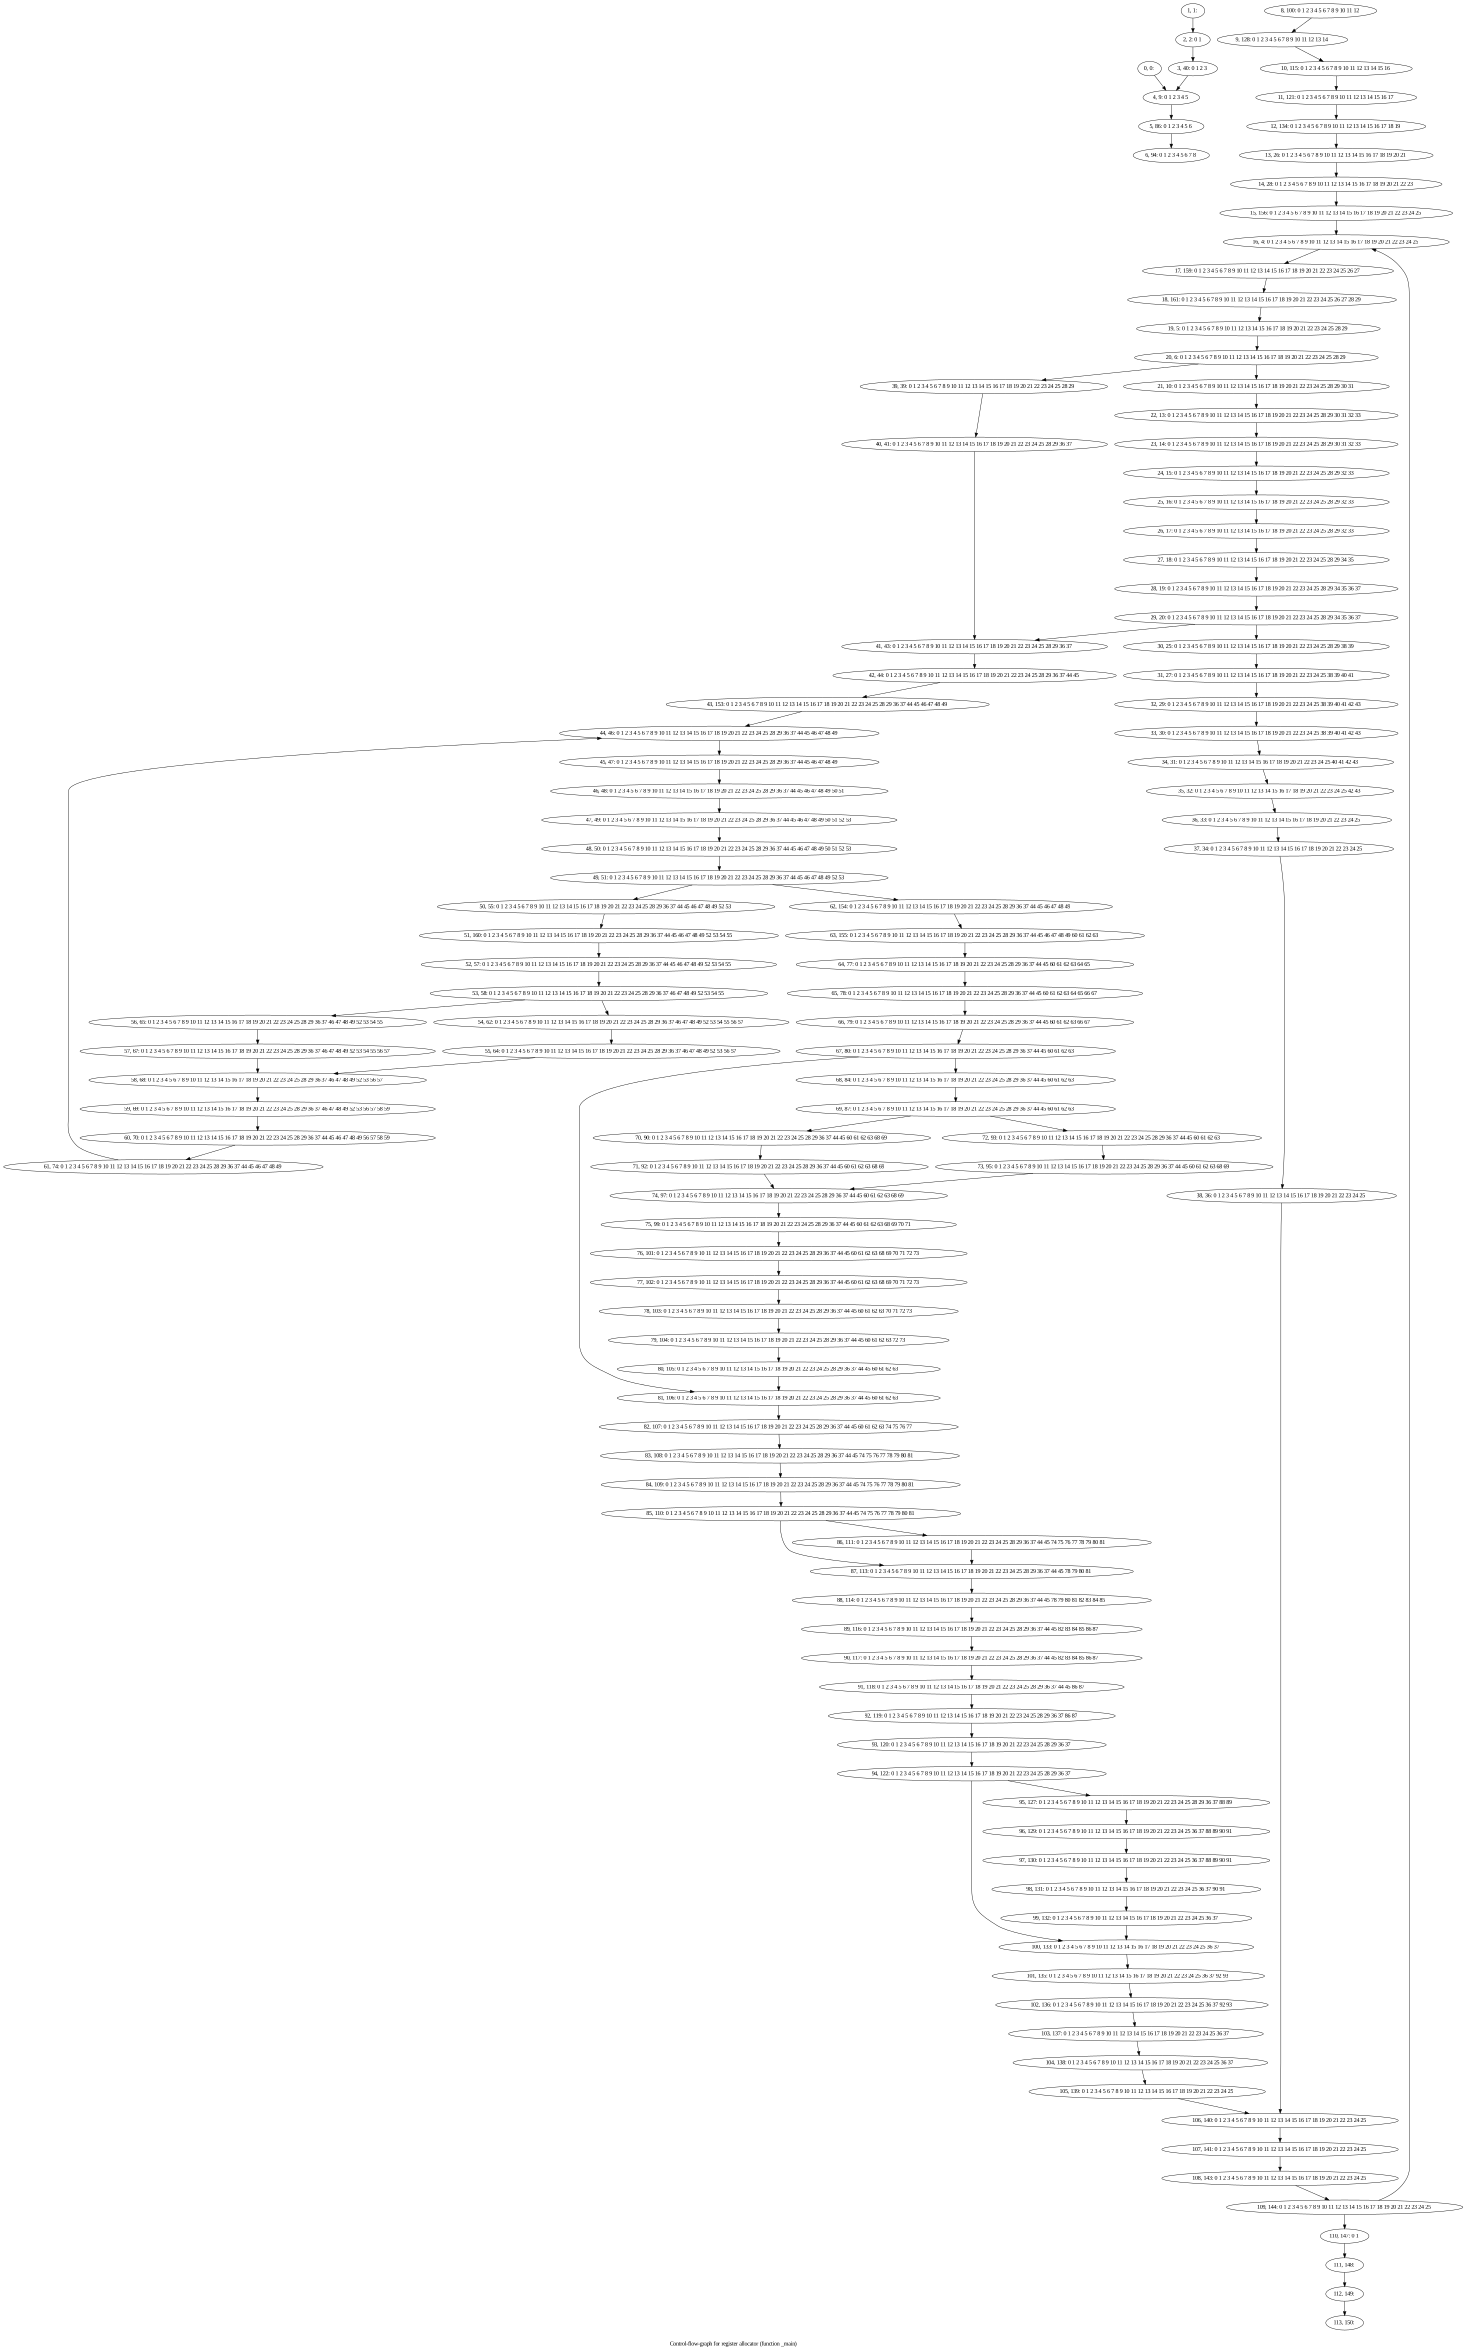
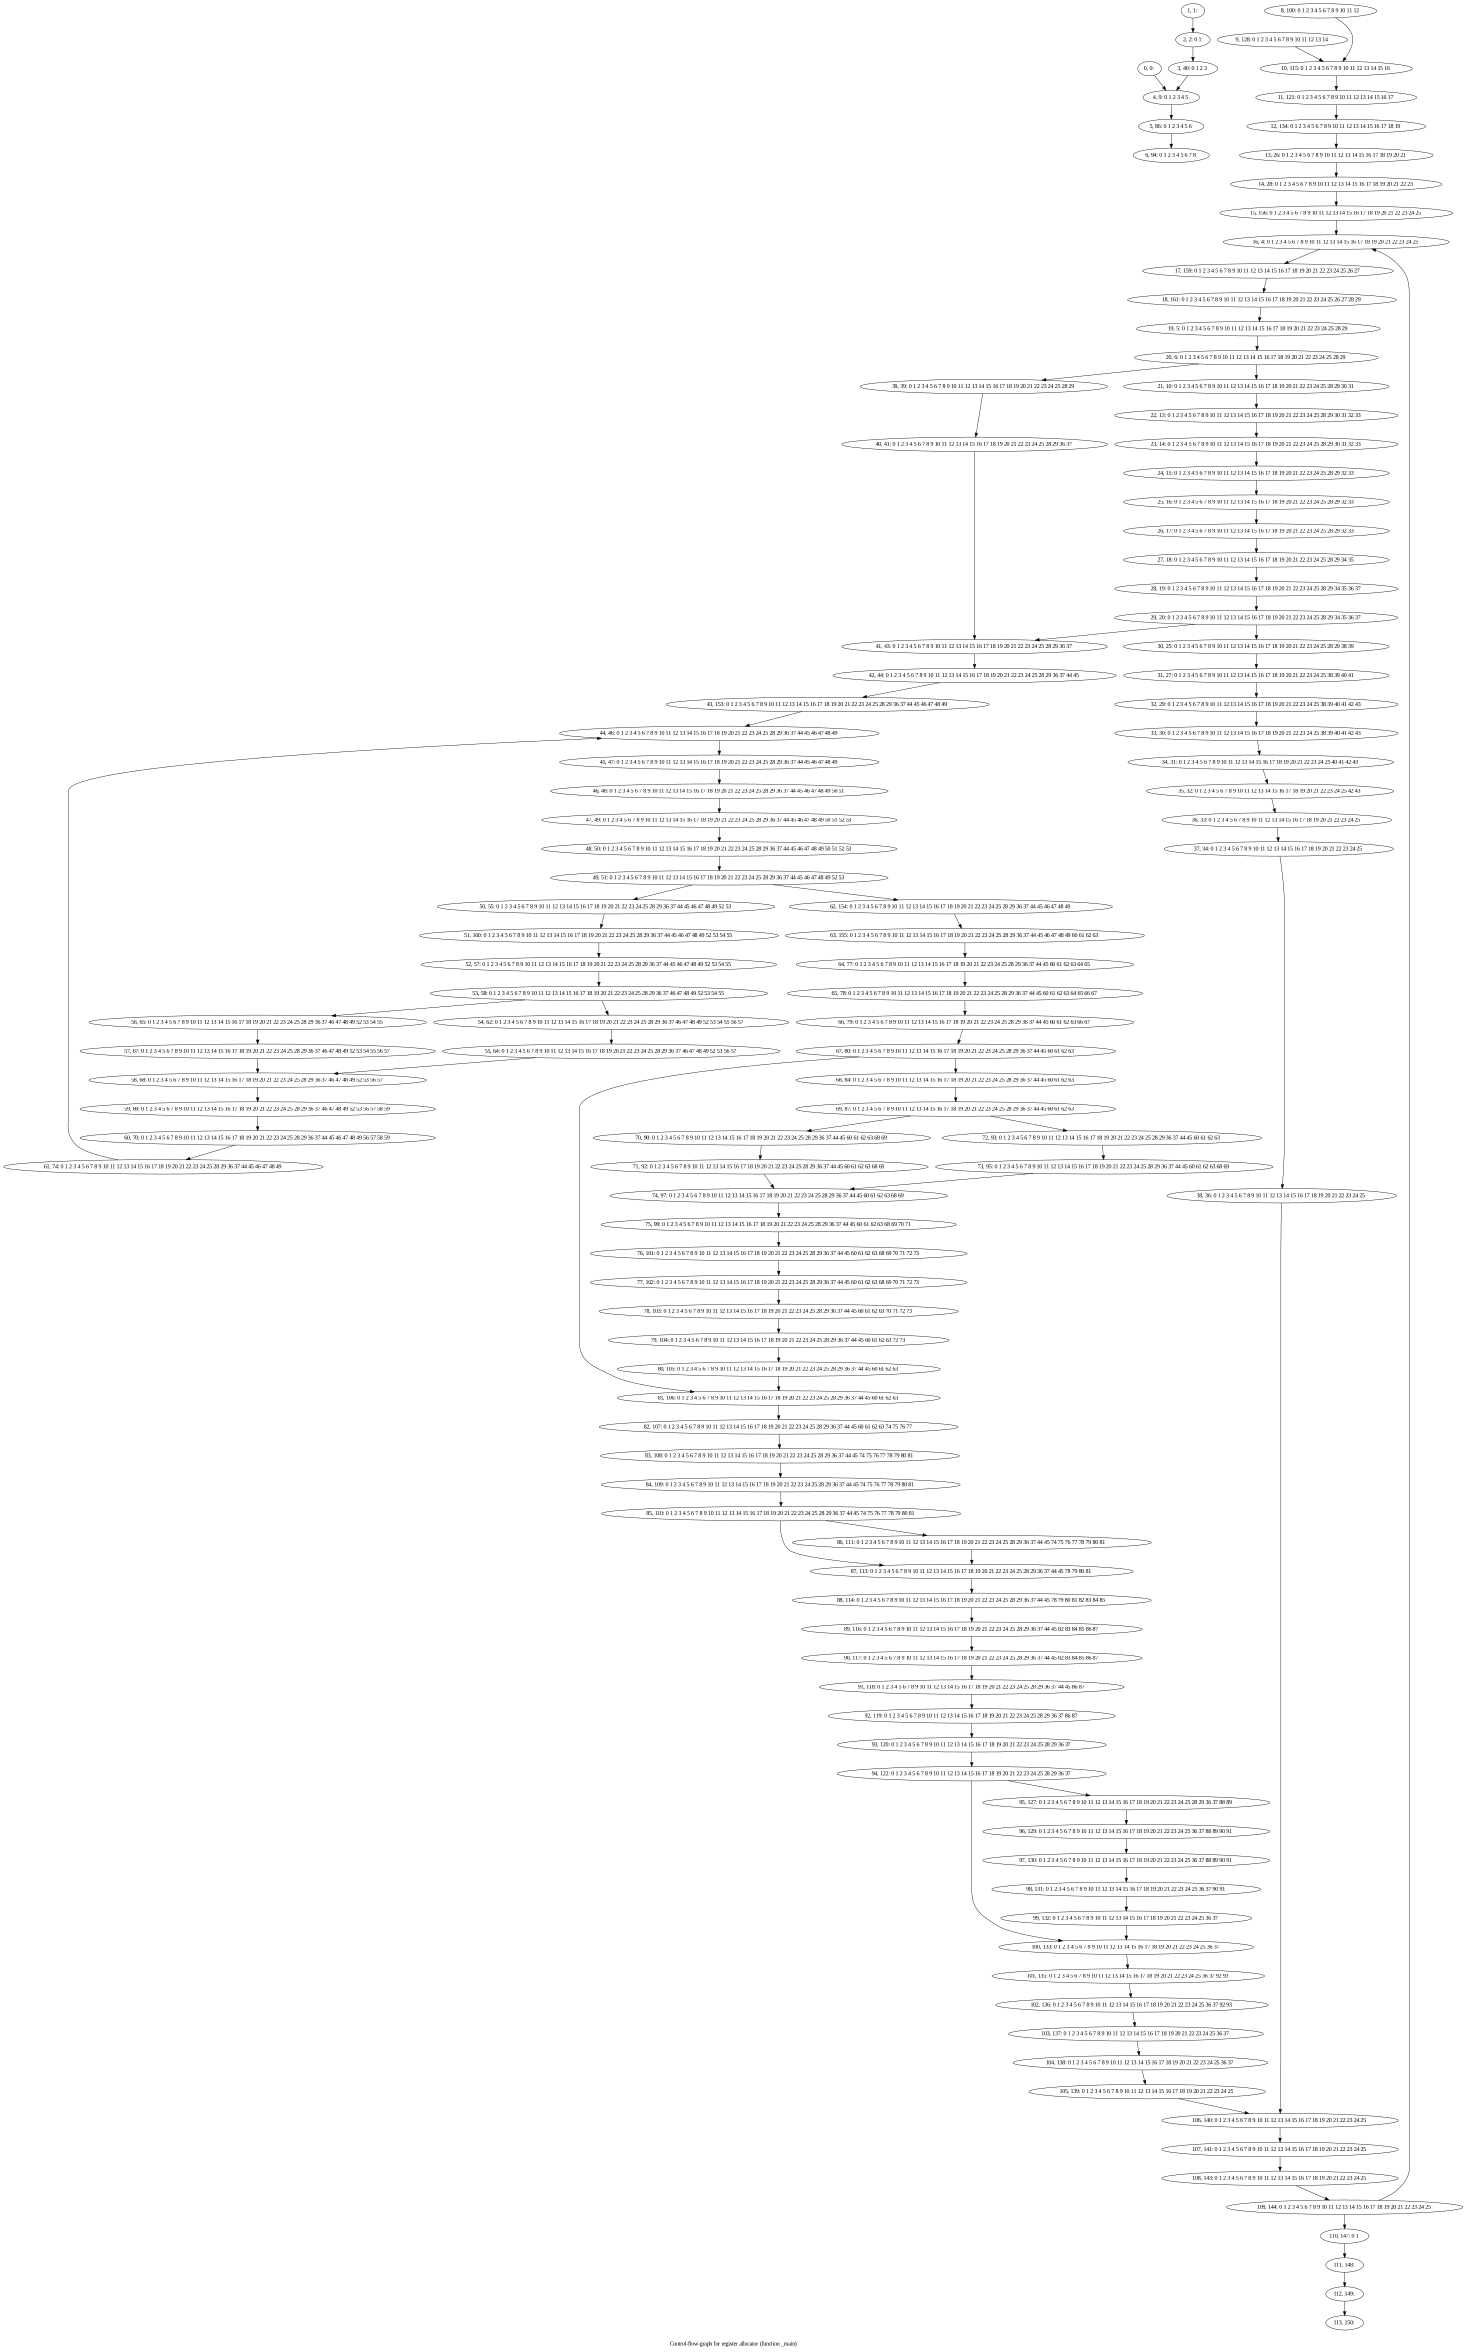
(1303, 24) -> (1352, 35)
